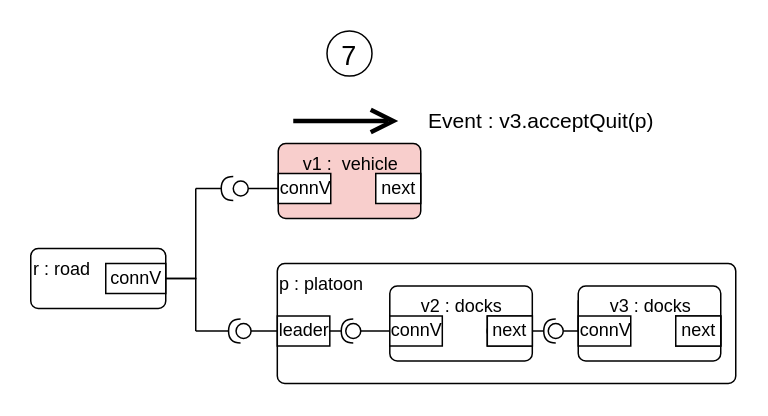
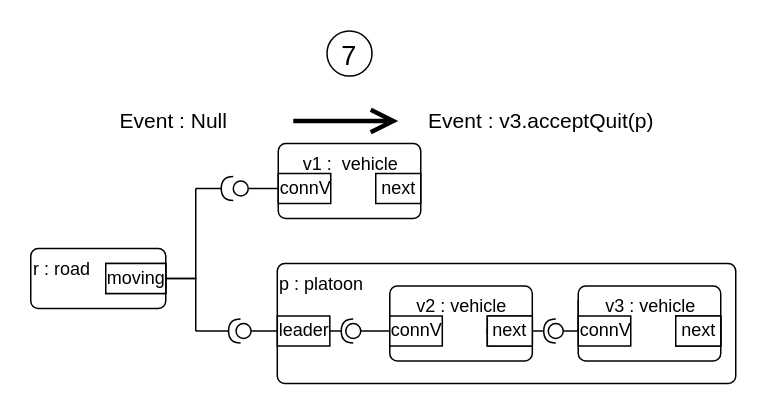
none -> (173, 121)
(350, 181) -> (350, 181)
none -> (136, 278)
(462, 307) -> (462, 307)
(651, 307) -> (651, 307)
